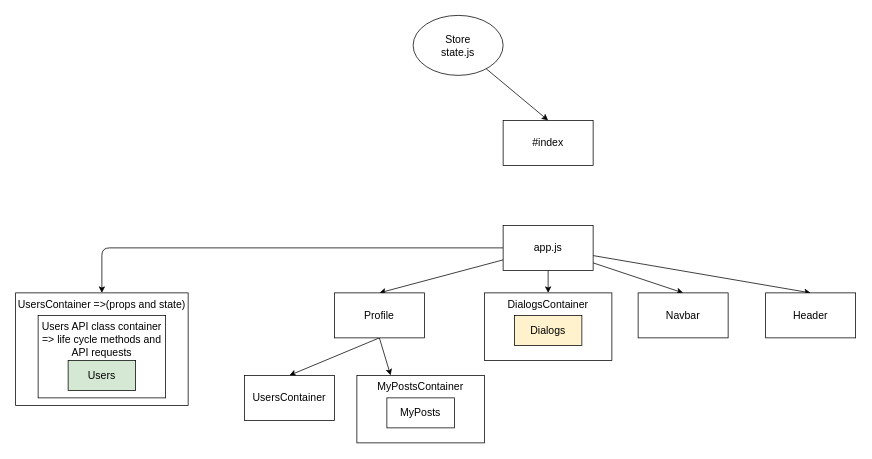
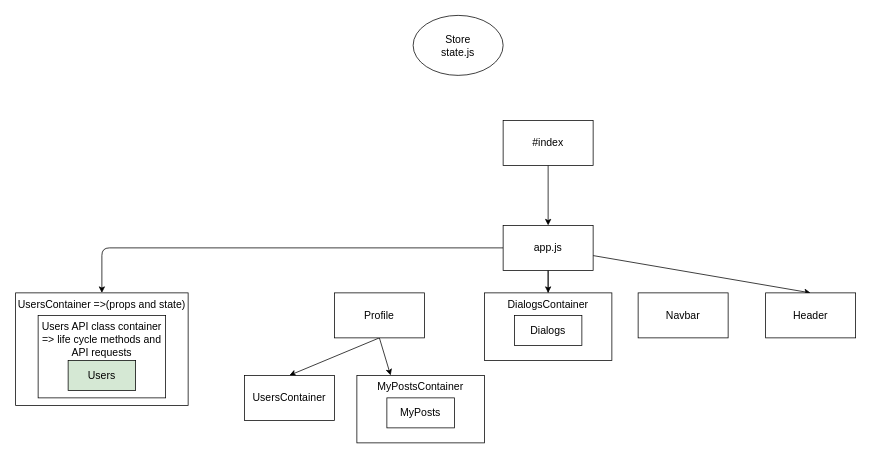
(515, 93) -> none
none -> (548, 219)
(444, 276) -> (548, 291)
(636, 277) -> none
(548, 330) -> (548, 330)
